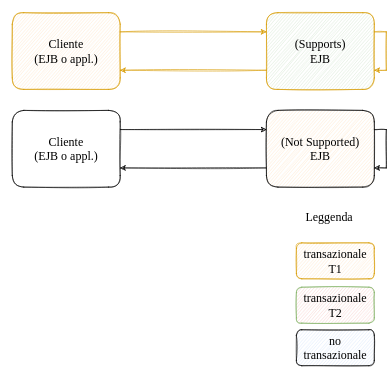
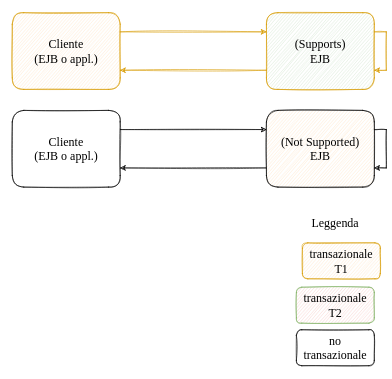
(330, 216) -> (336, 222)
(336, 261) -> (342, 261)
(336, 348) -> (336, 348)
